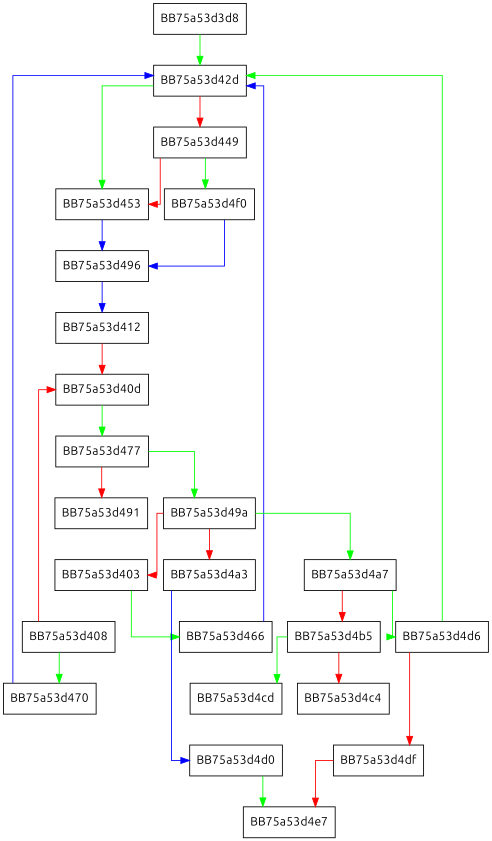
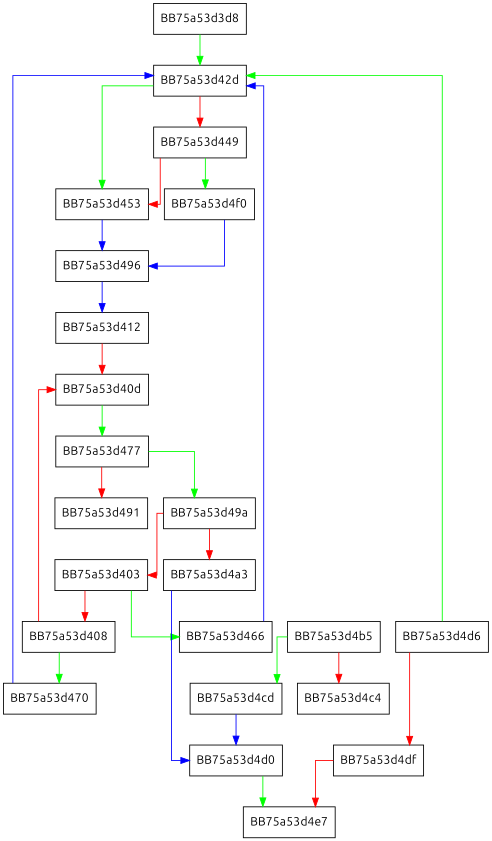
(350, 575) -> none
none -> (85, 602)
none -> (236, 725)
